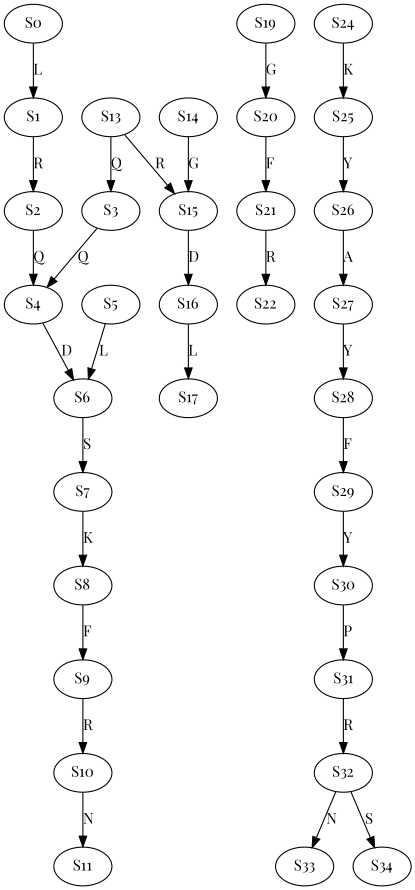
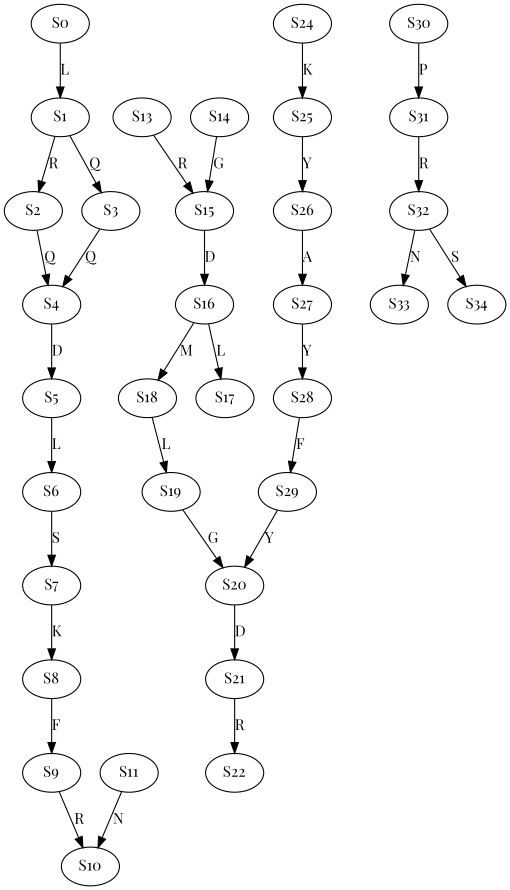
(111, 159) -> (83, 159)
(271, 164) -> (240, 632)
(56, 347) -> (52, 346)
none -> (147, 398)
(343, 533) -> (264, 534)
(83, 814) -> (112, 815)
